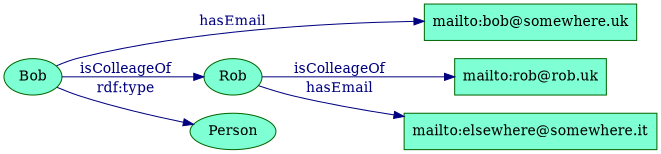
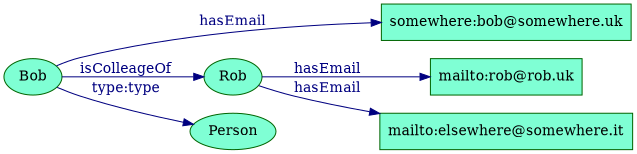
(531, 22) -> (506, 22)
(340, 69) -> (328, 69)
(126, 88) -> (126, 88)
